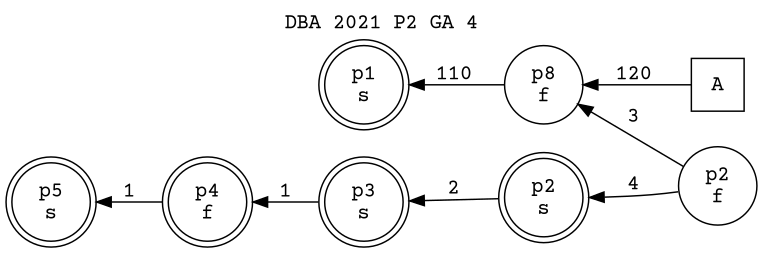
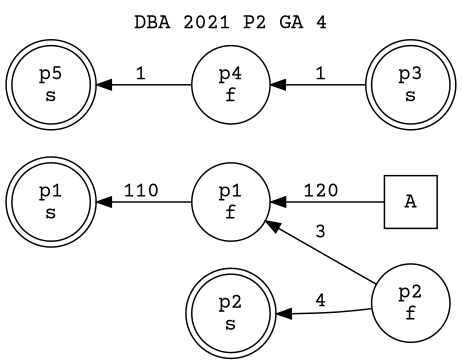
(544, 85) -> (231, 202)
(461, 200) -> none
(207, 202) -> (231, 85)
